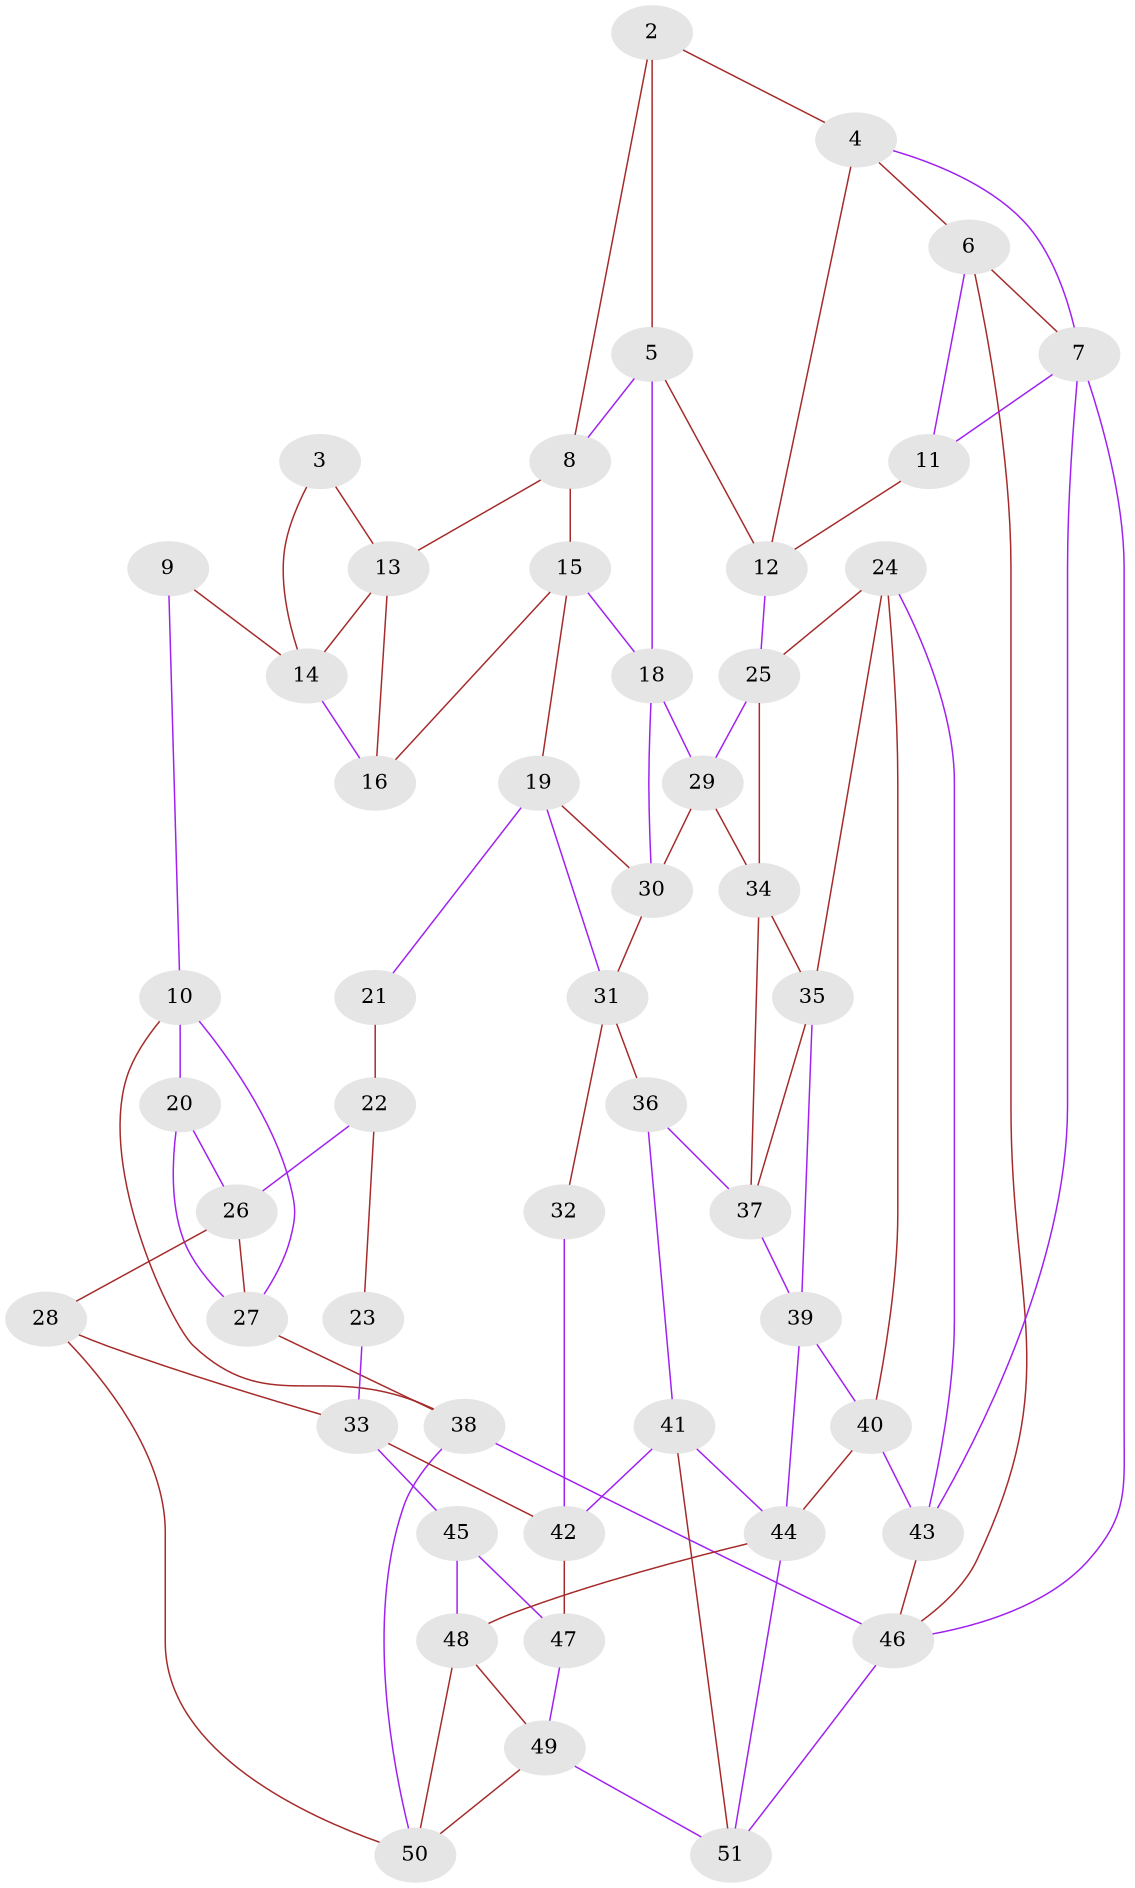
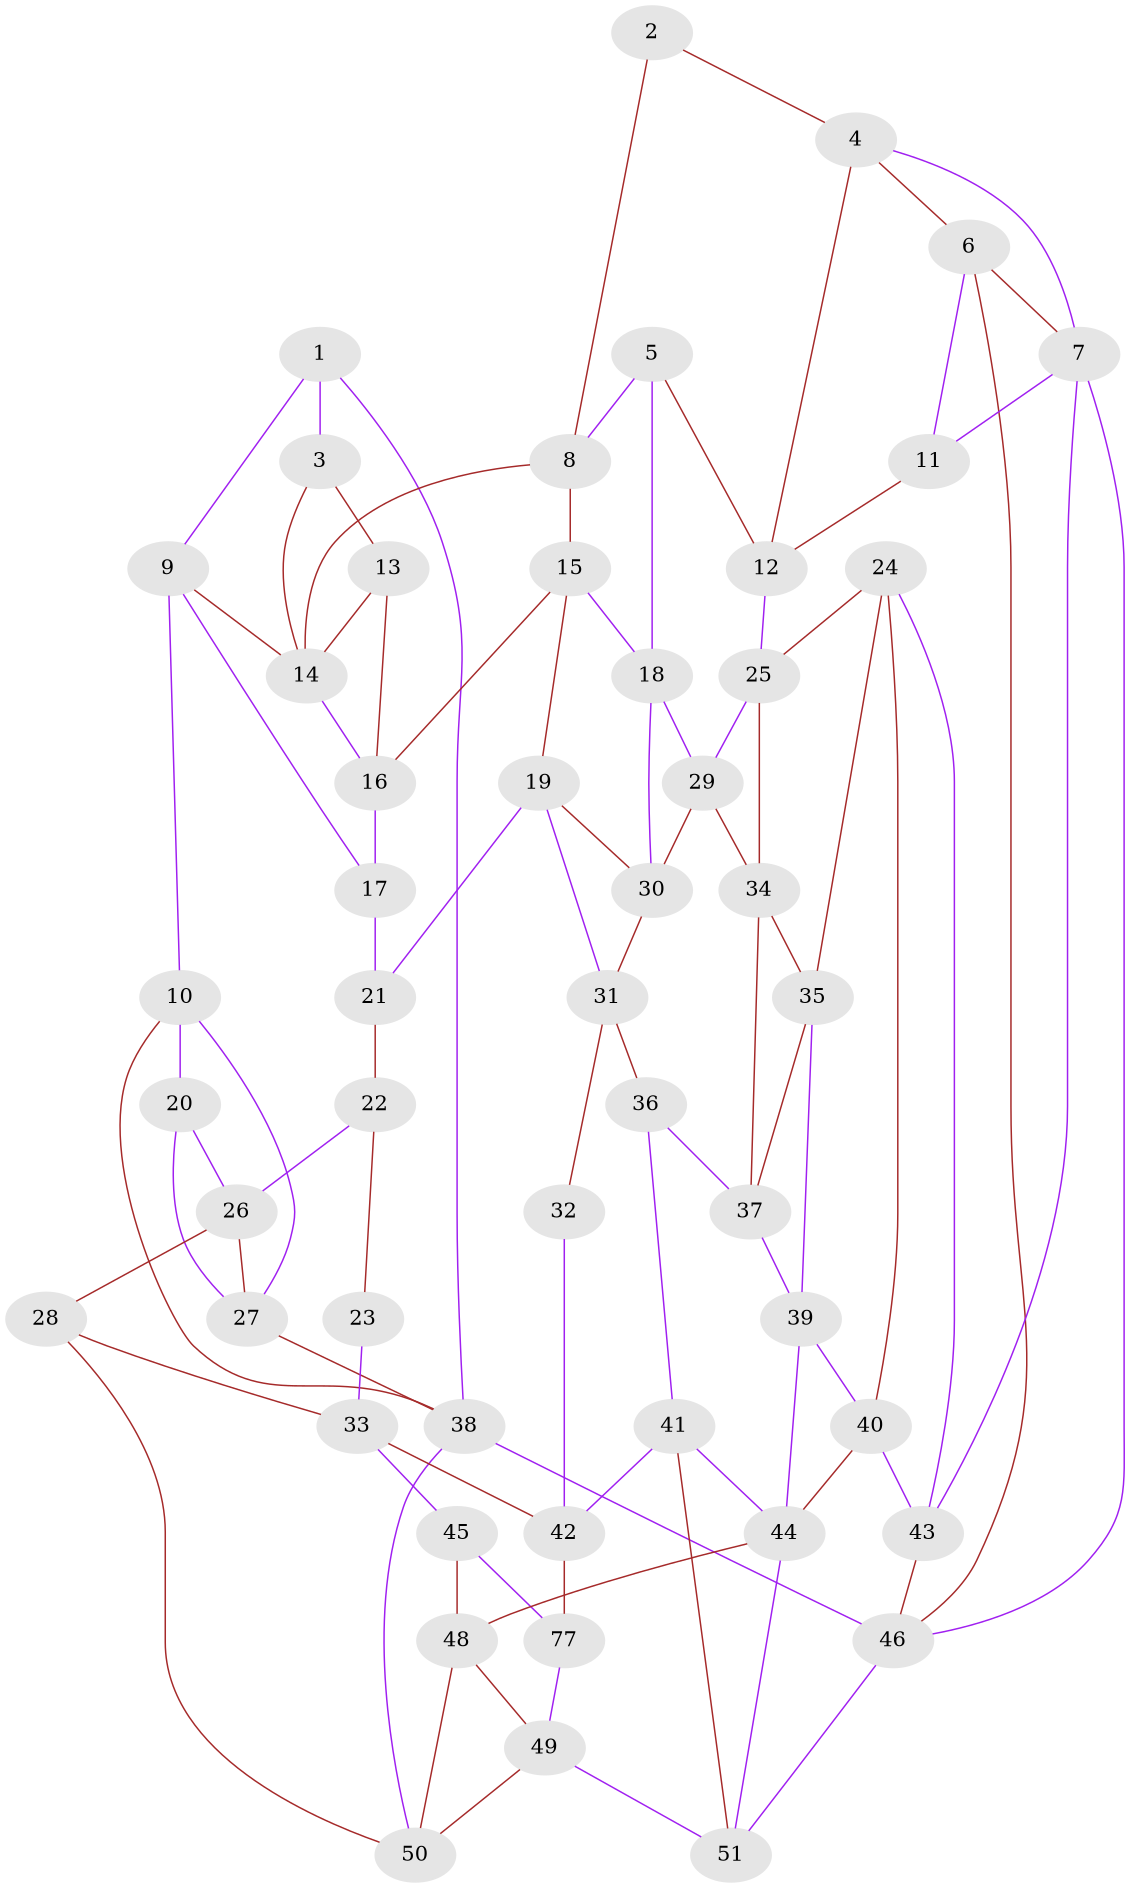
(652, 194) -> none
none -> (320, 354)
(479, 515) -> (374, 510)
none -> (375, 890)
(457, 1587) -> (457, 1587)
(564, 1641) -> (564, 1641)
